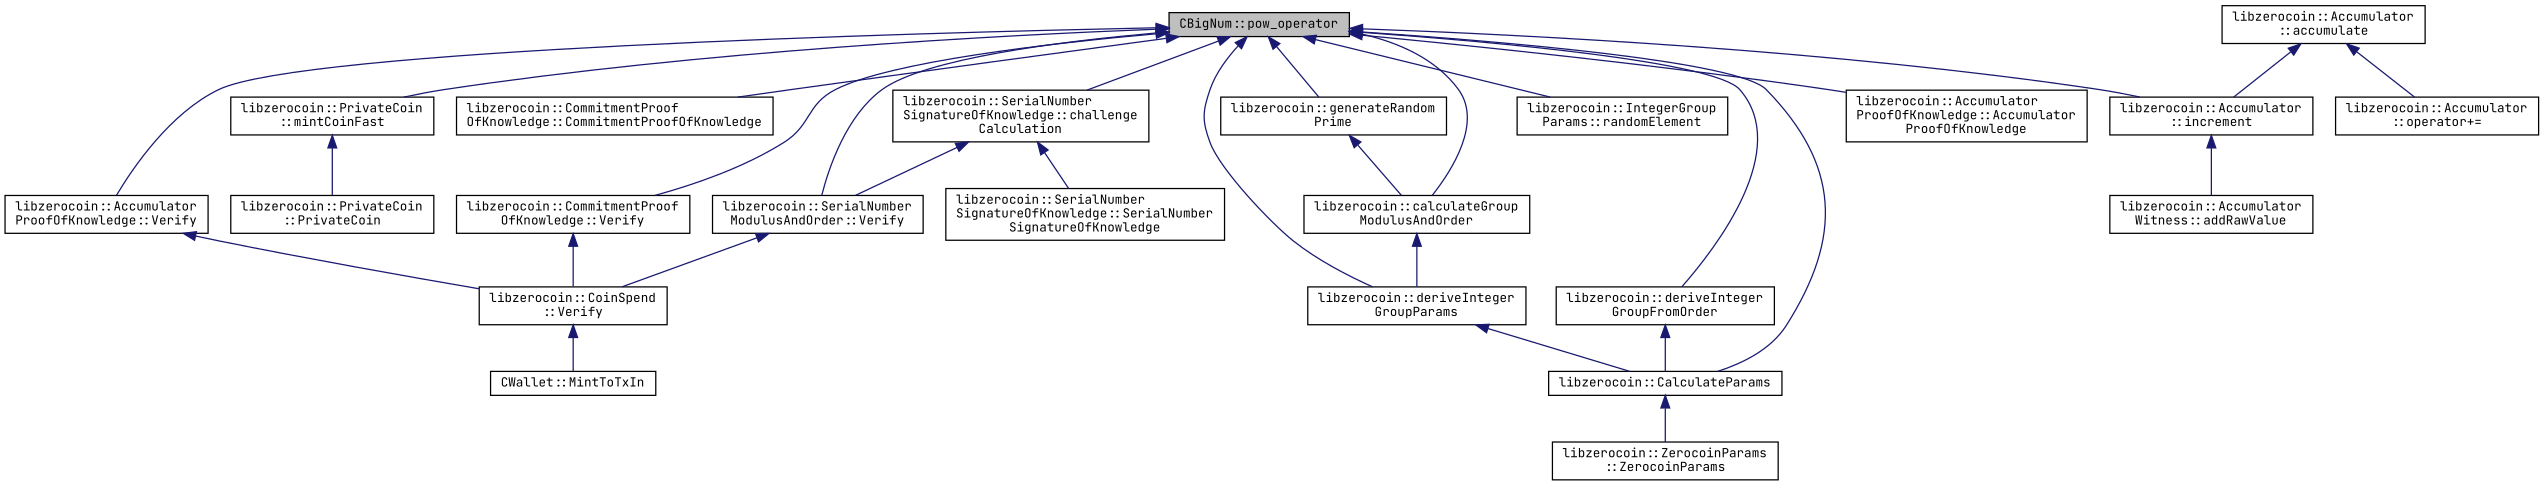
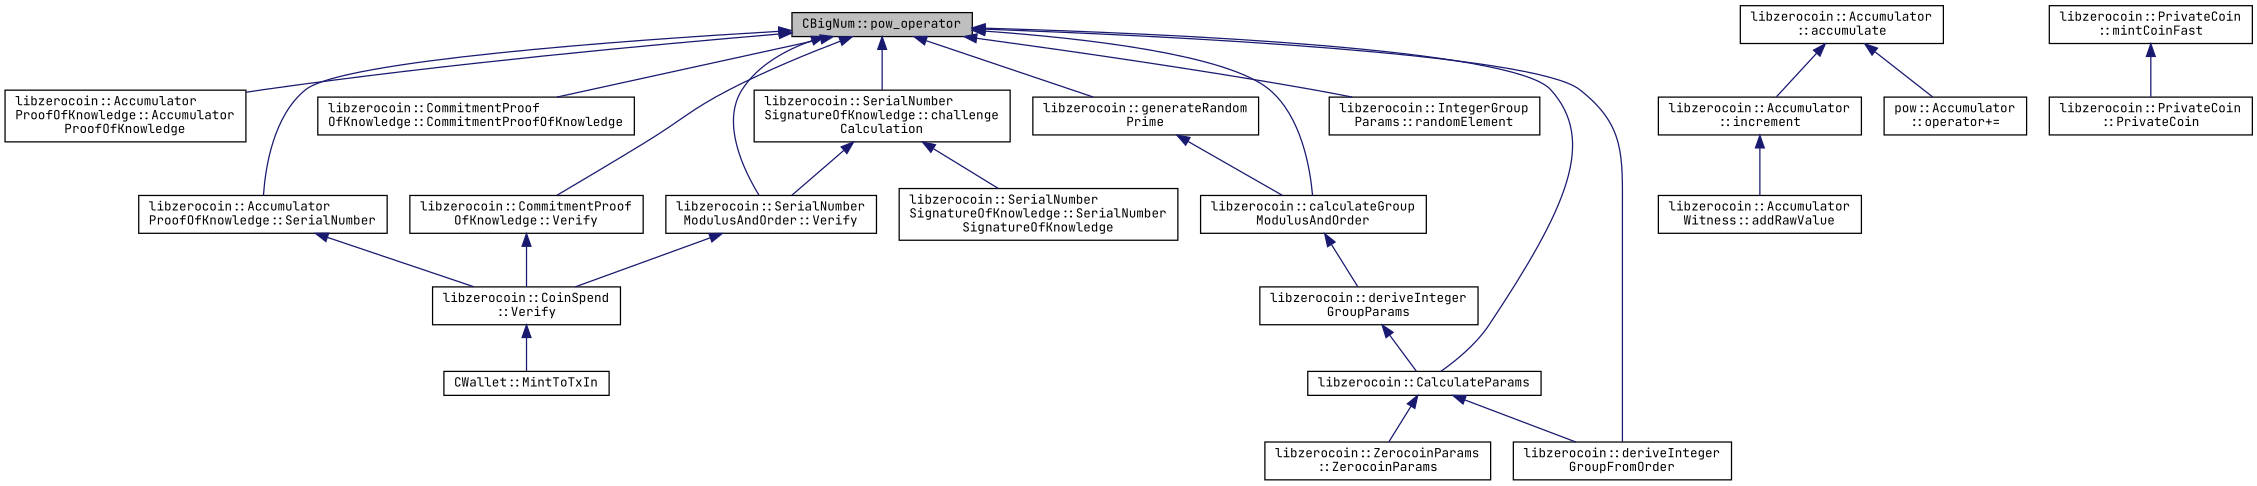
(1752, 51) -> none
(779, 52) -> none
(2437, 116) -> (1955, 116)
(1242, 190) -> none
(107, 214) -> (263, 214)
(1665, 354) -> (1520, 421)
